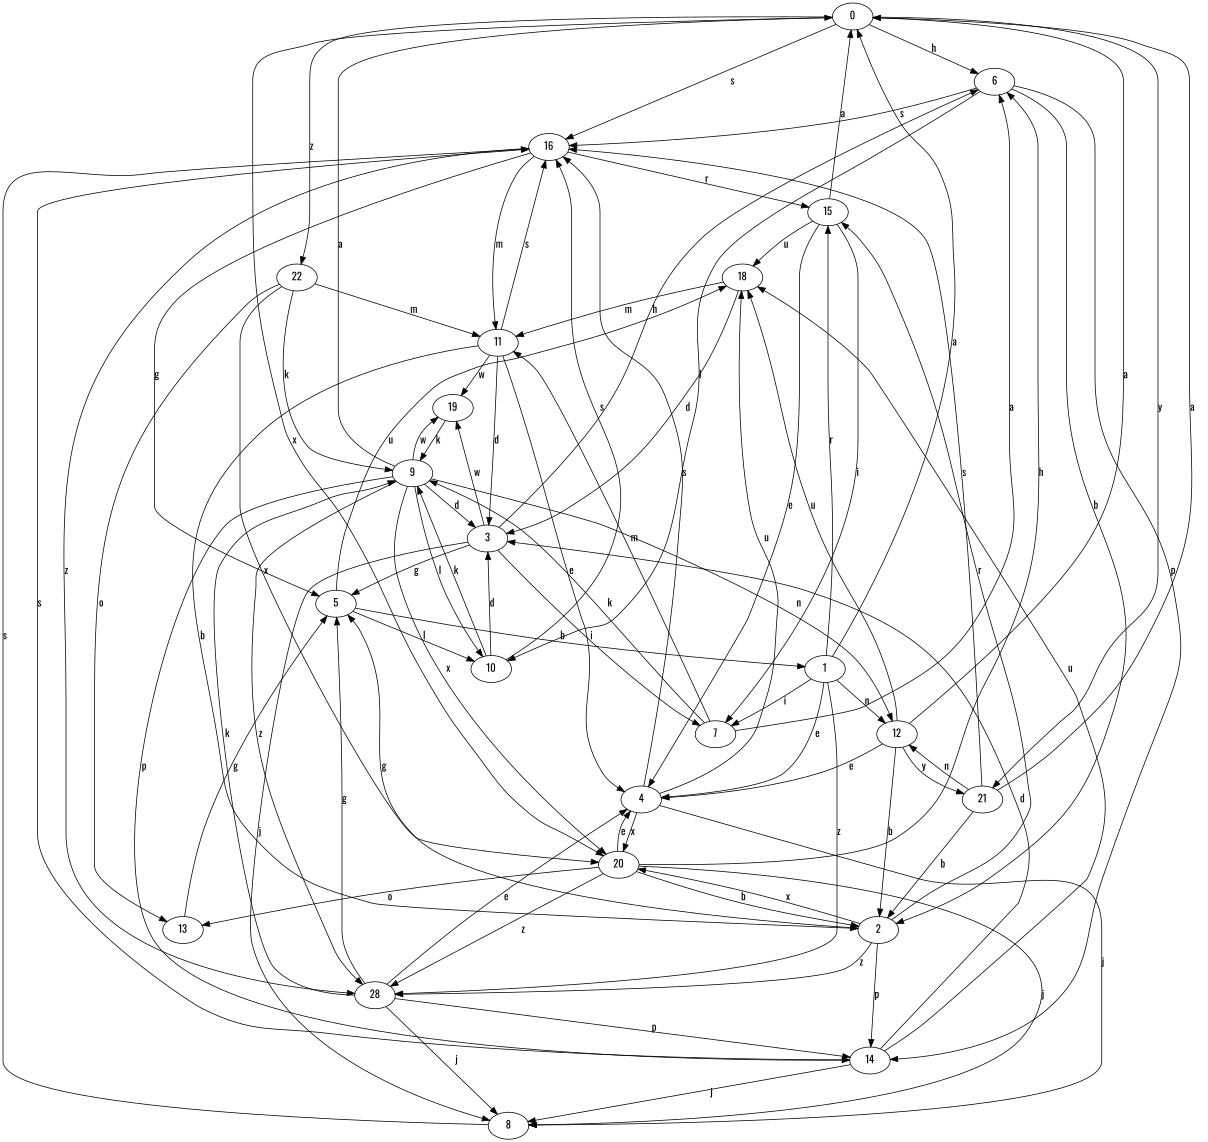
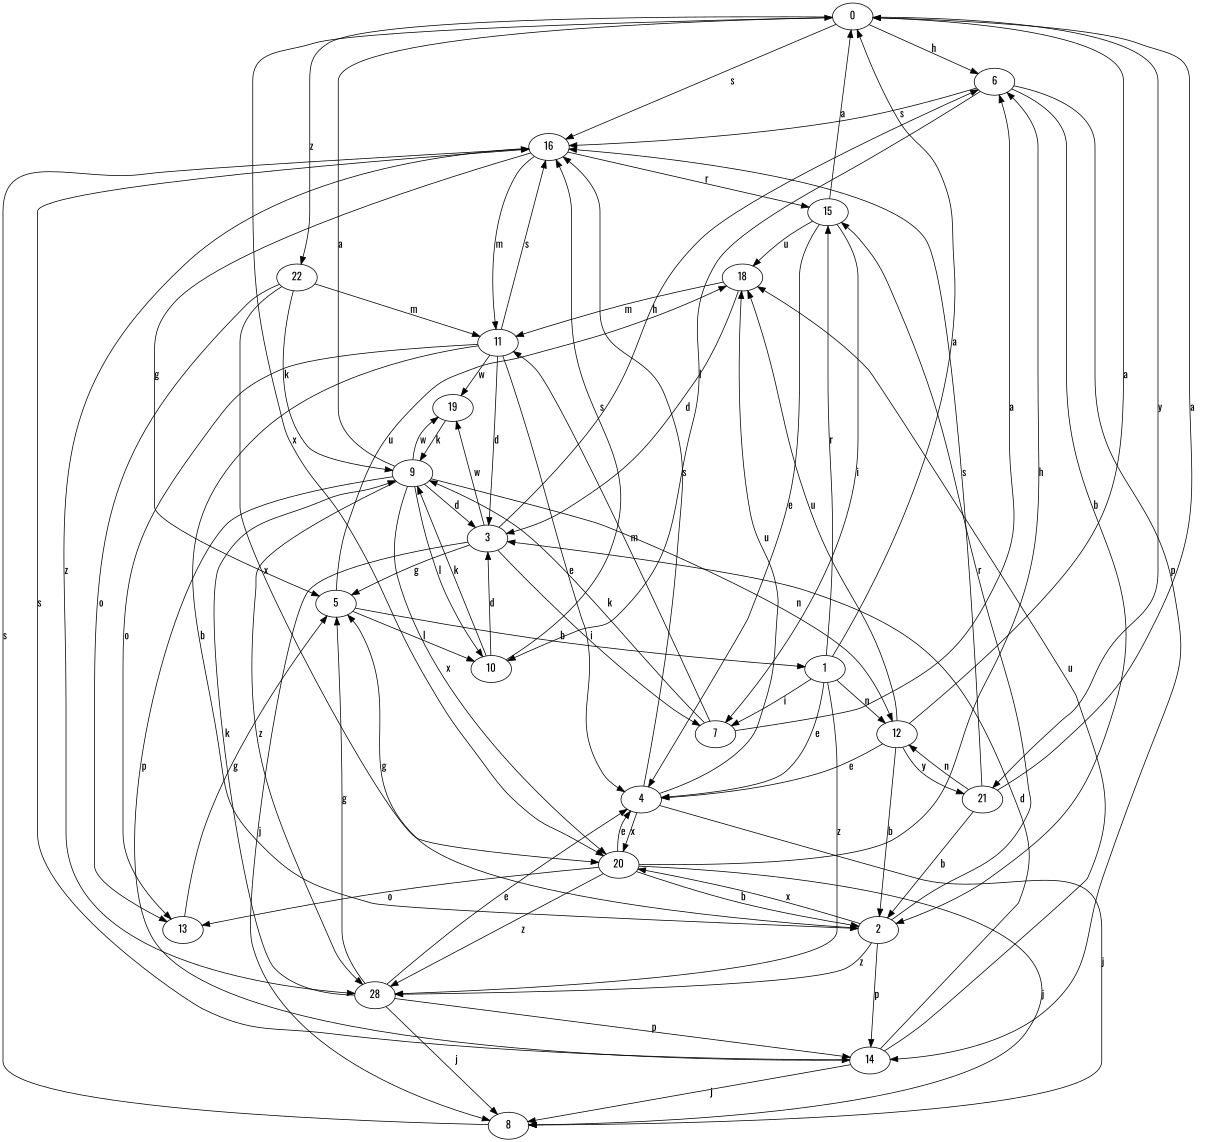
none -> (148, 524)
